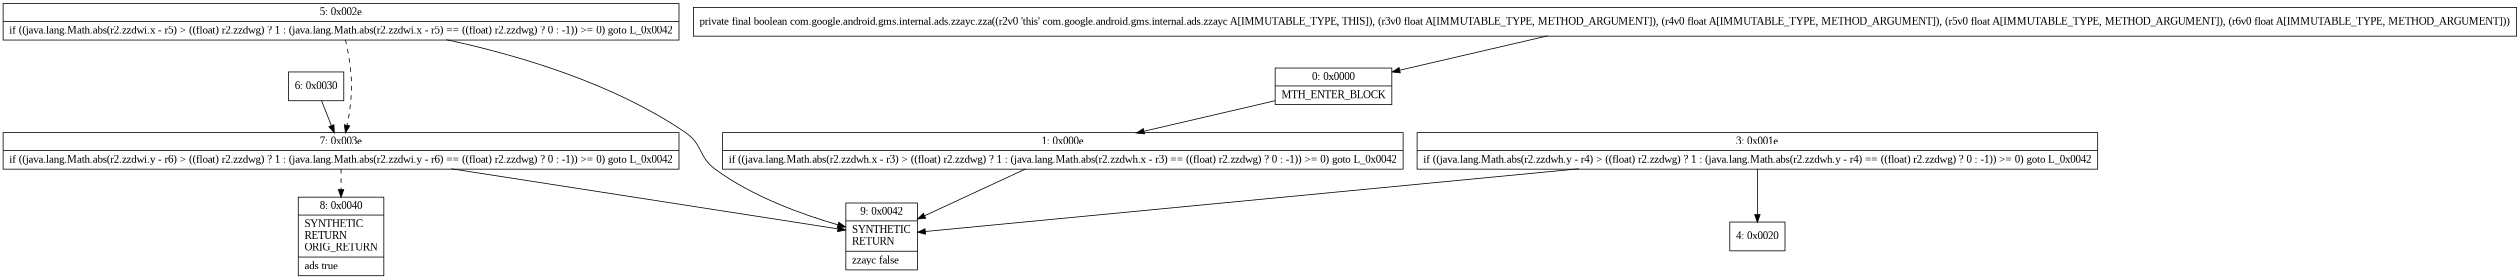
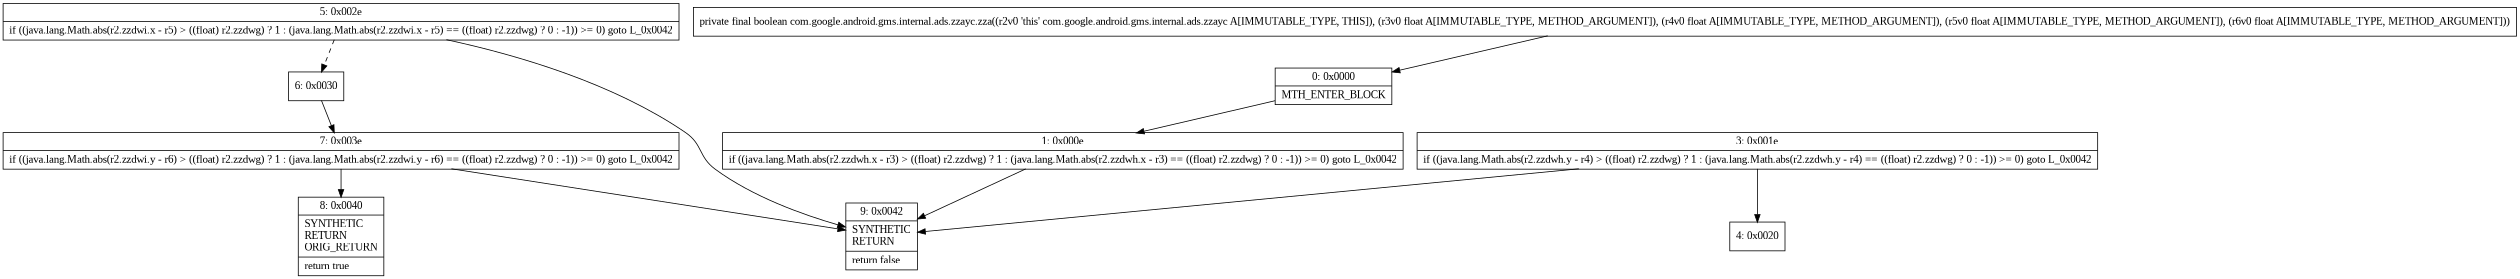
(352, 82) -> (329, 52)
(341, 179) -> (341, 179)
(876, 260) -> (876, 260)
(321, 266) -> (327, 266)
